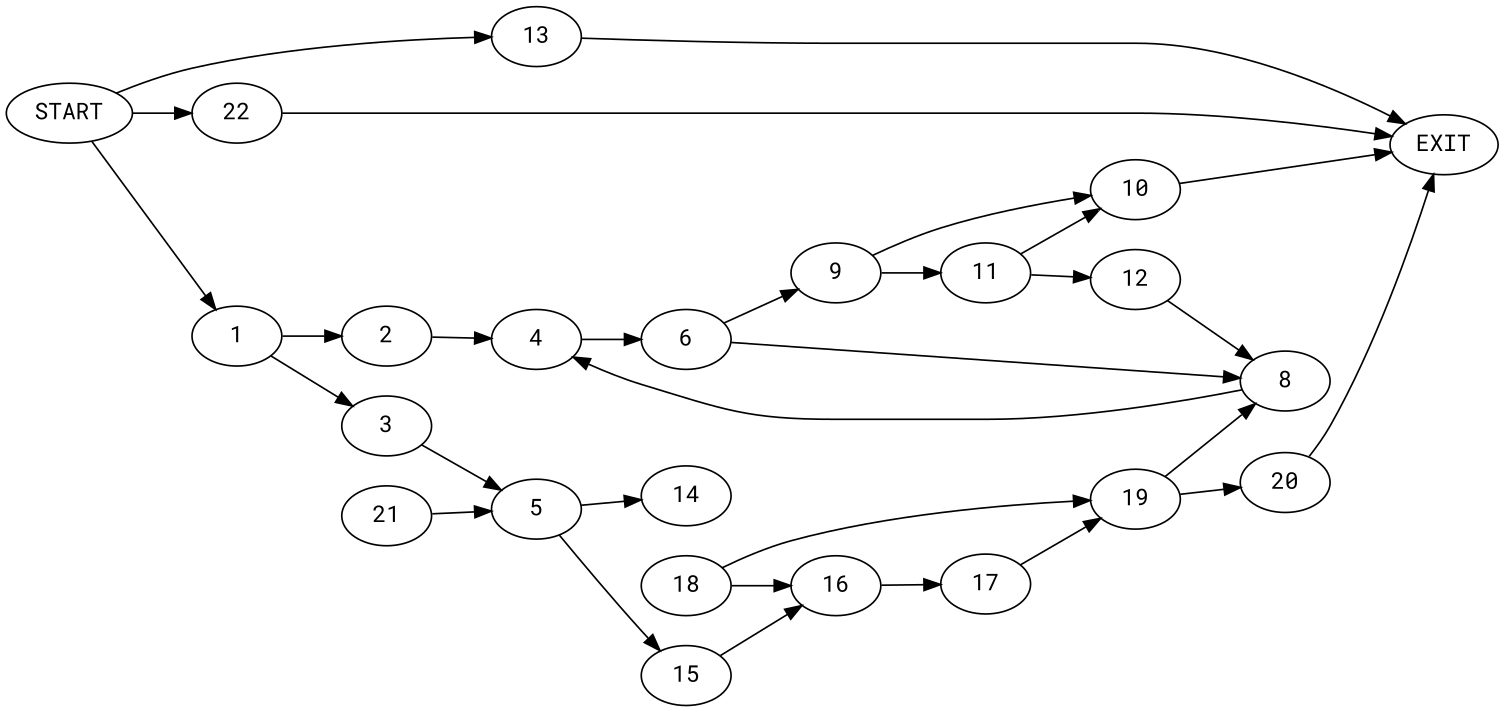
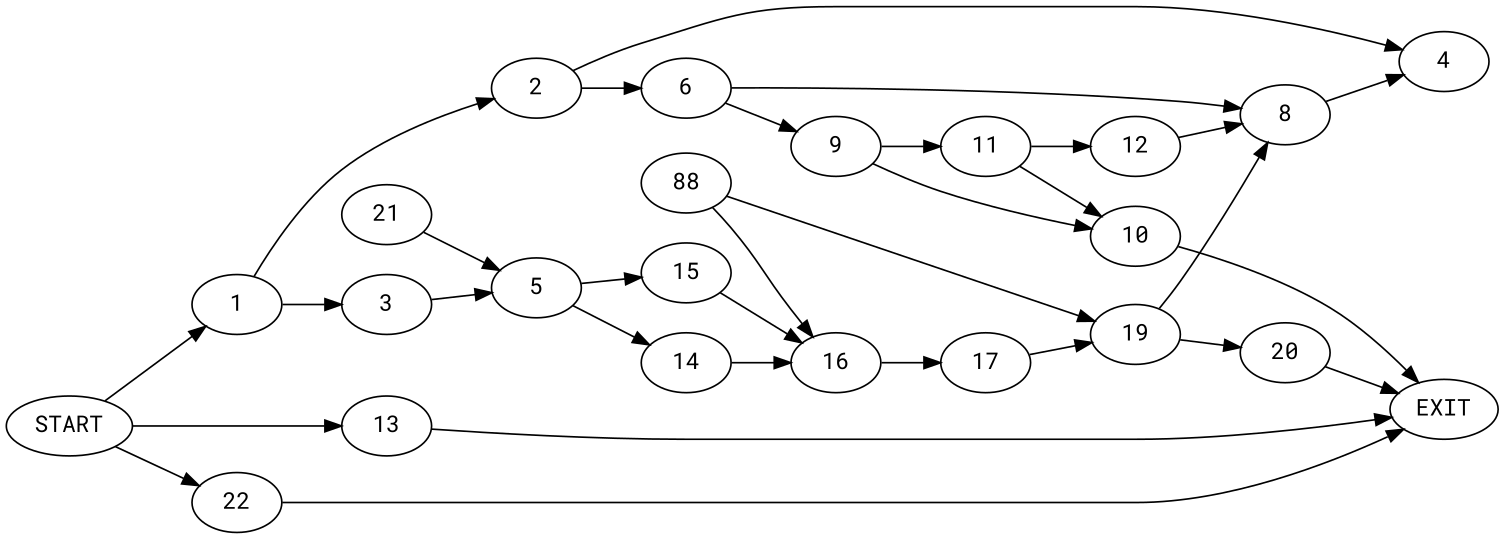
(603, 339) -> (603, 88)
none -> (753, 363)
(686, 586) -> (686, 183)
